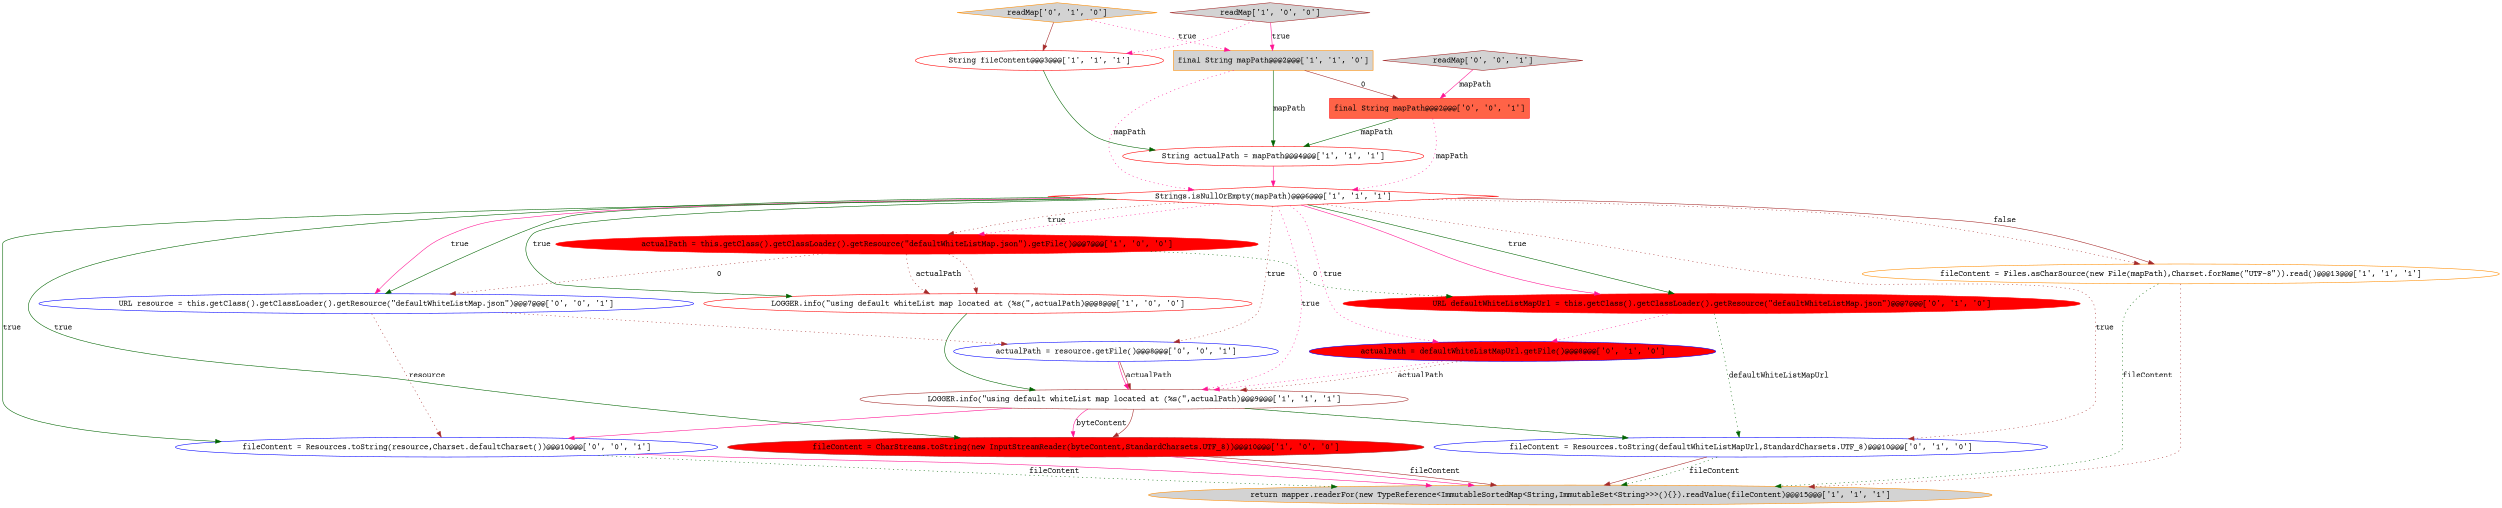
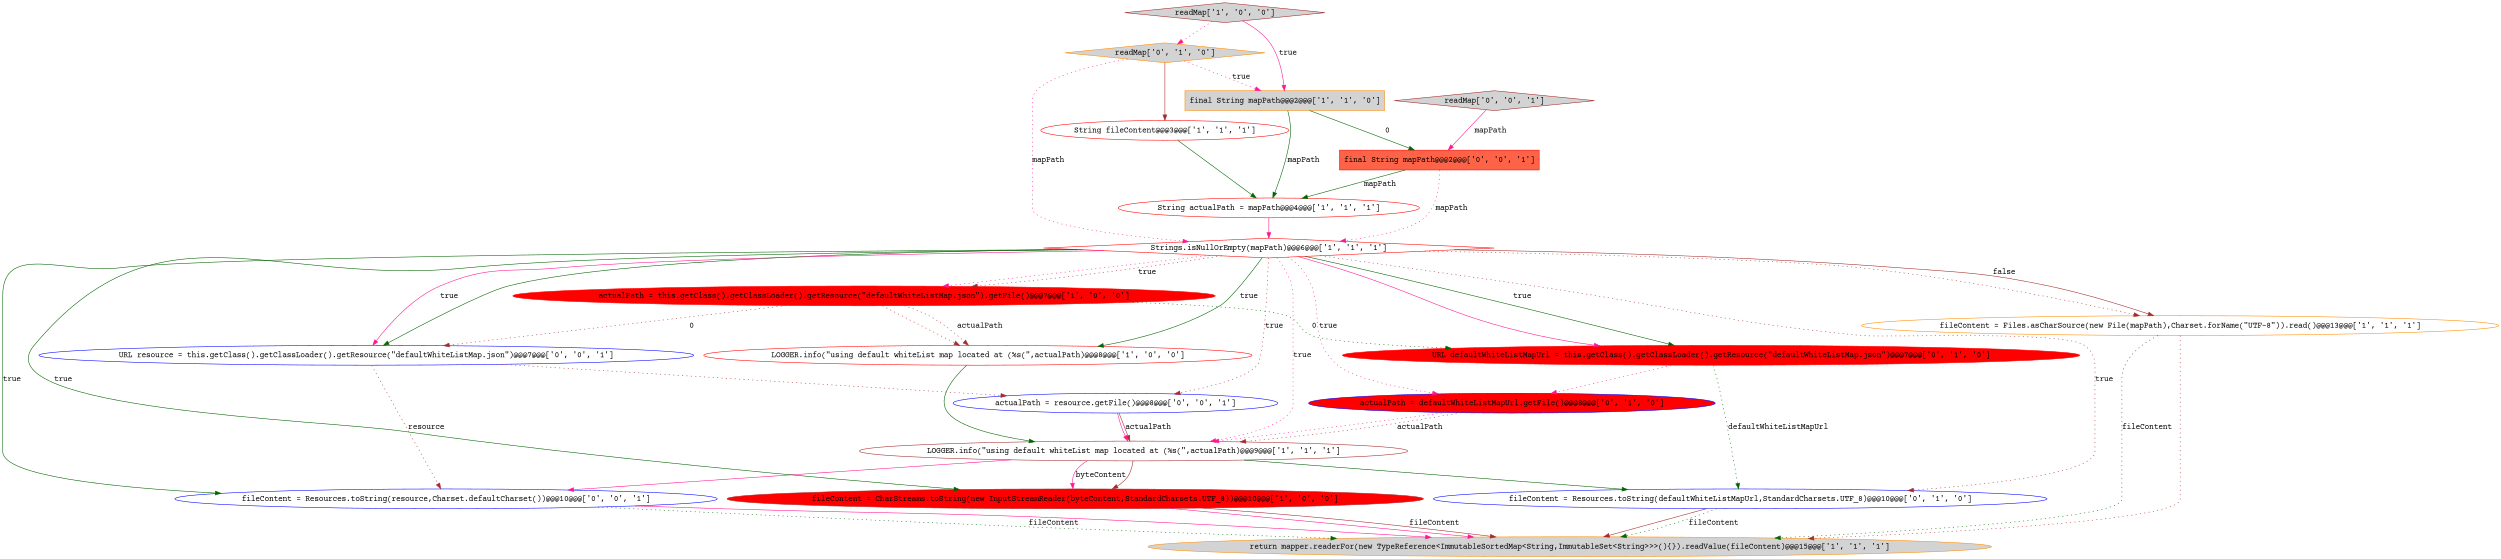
(1200, 40) -> (1197, 31)
(1349, 84) -> (1359, 129)
(1121, 122) -> (1032, 179)
